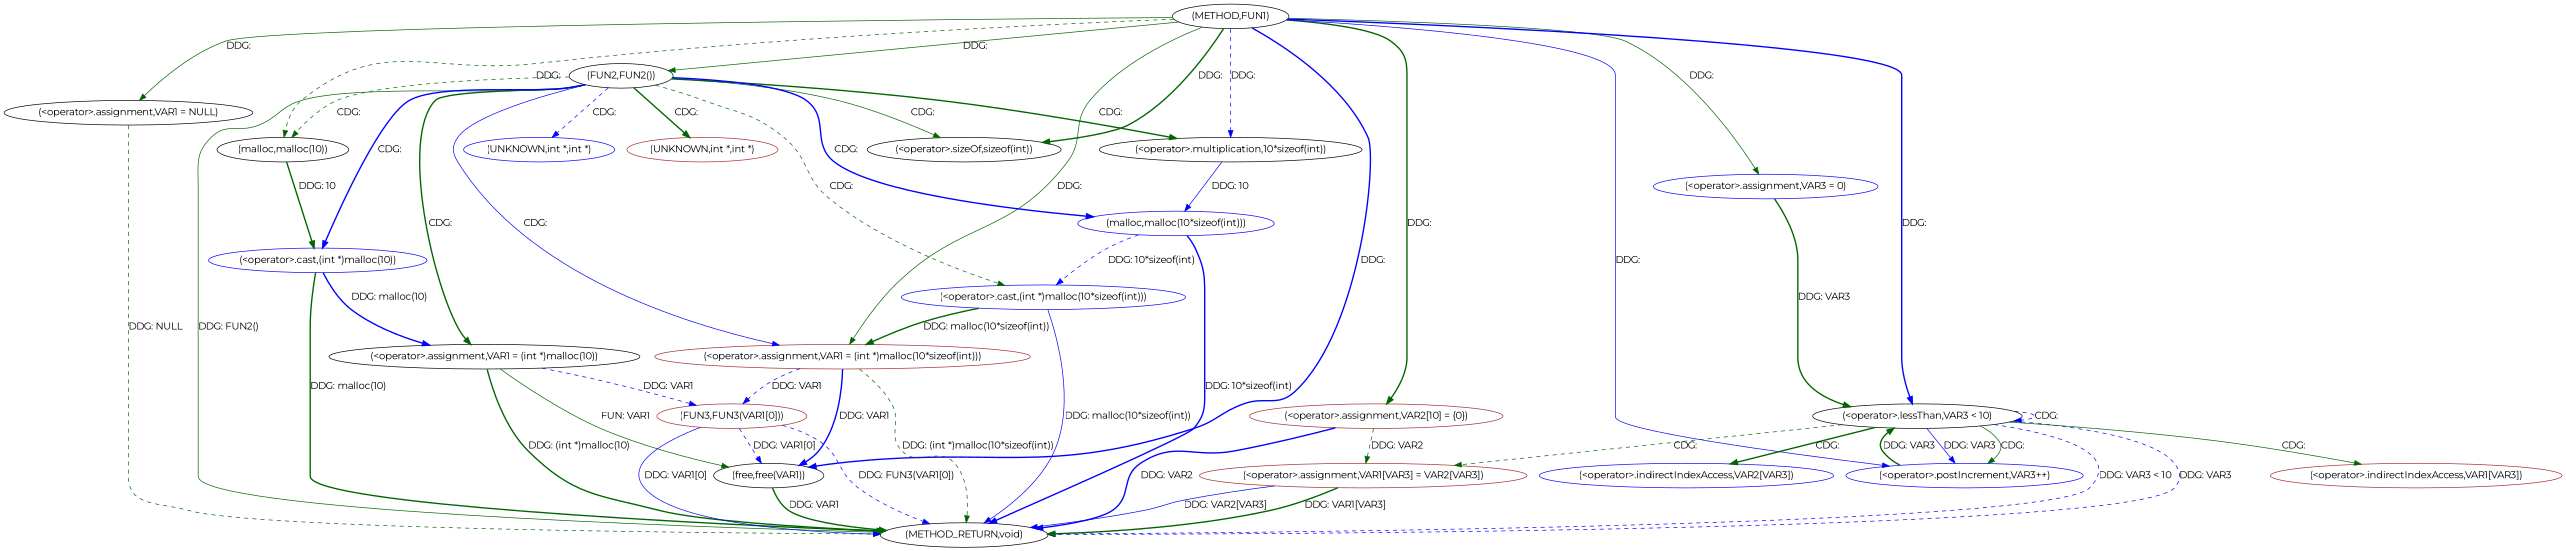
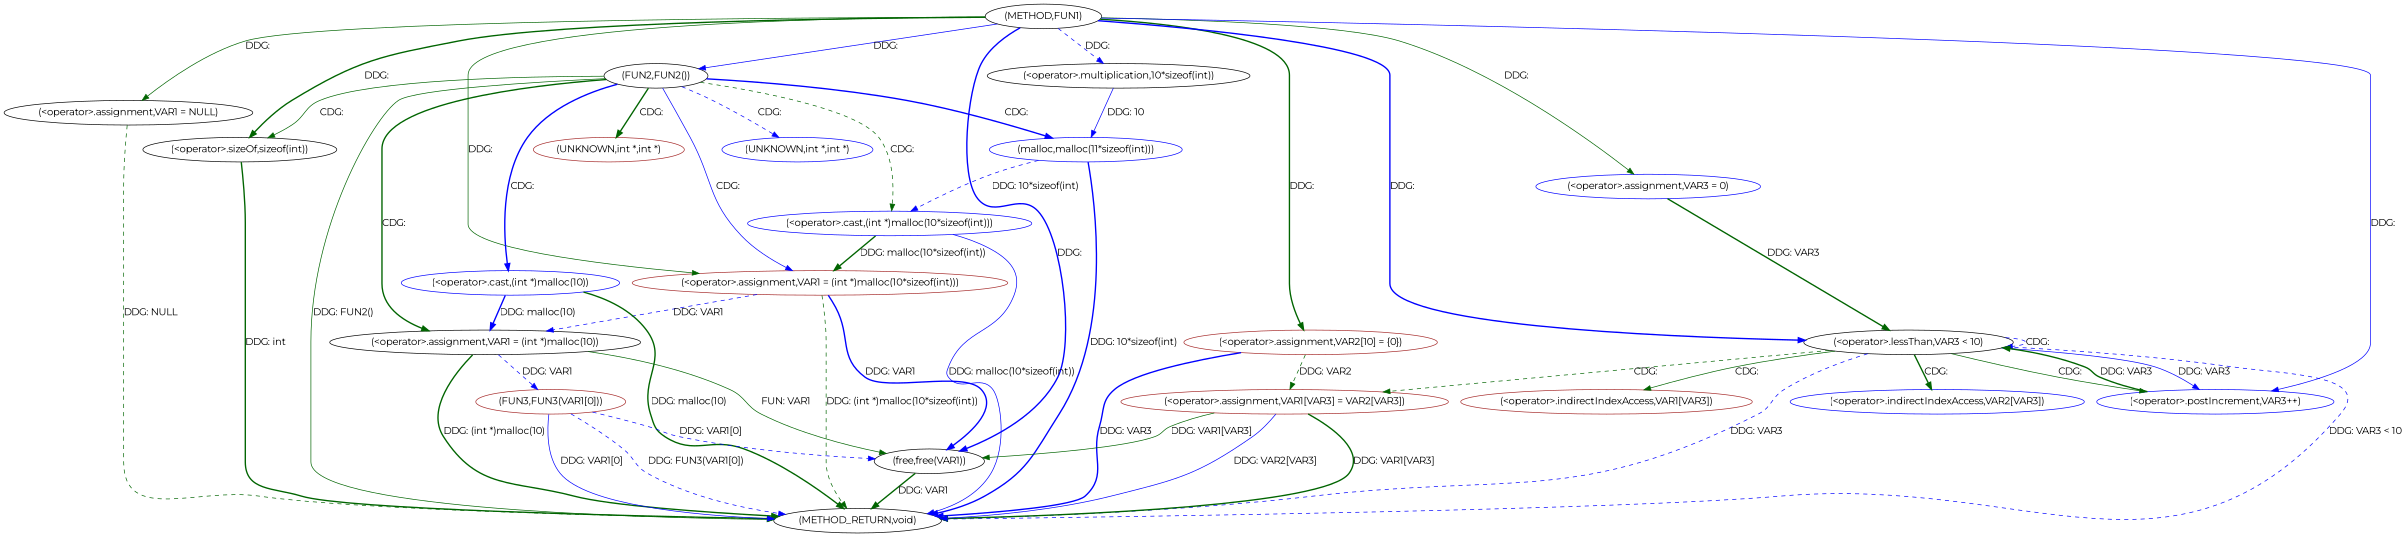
(927, 46) -> (852, 46)
(922, 98) -> none
(283, 150) -> none
(1176, 223) -> (1086, 150)
(772, 381) -> (655, 312)
none -> (1105, 447)
(1167, 476) -> (1126, 432)
none -> (307, 497)
